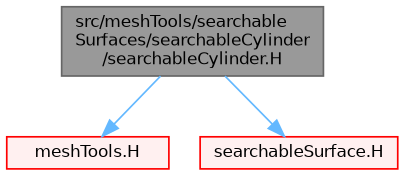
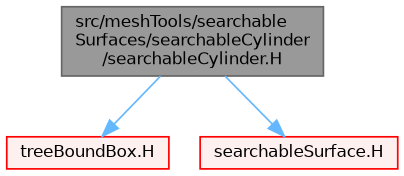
(88, 153) -> (88, 153)
